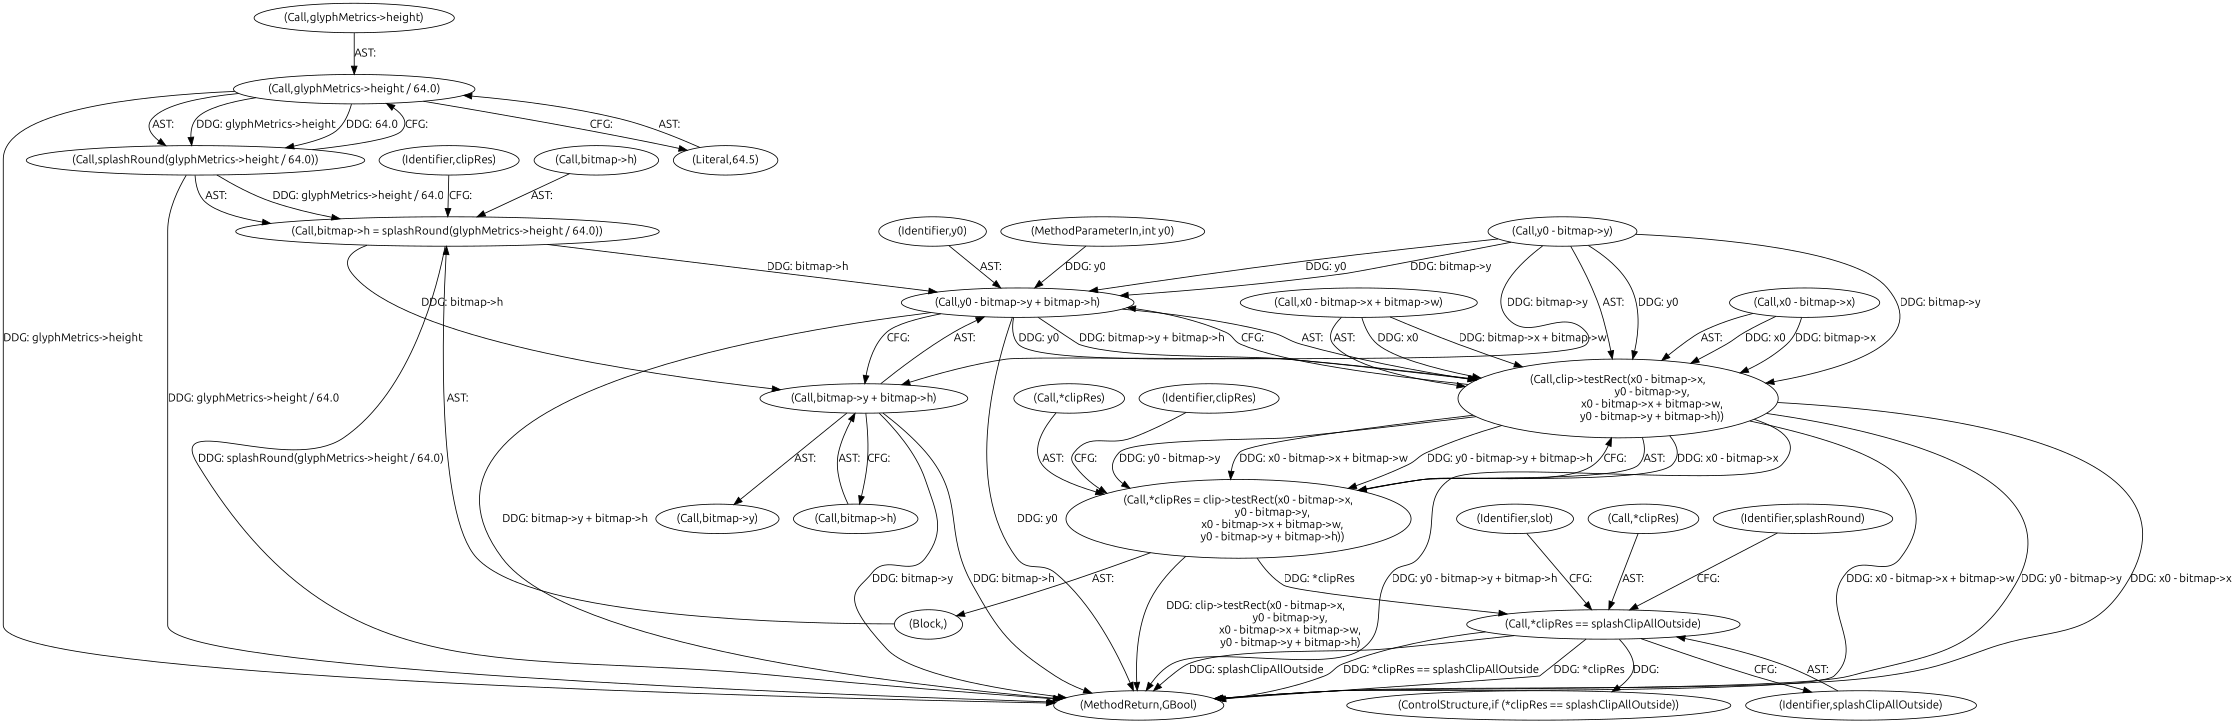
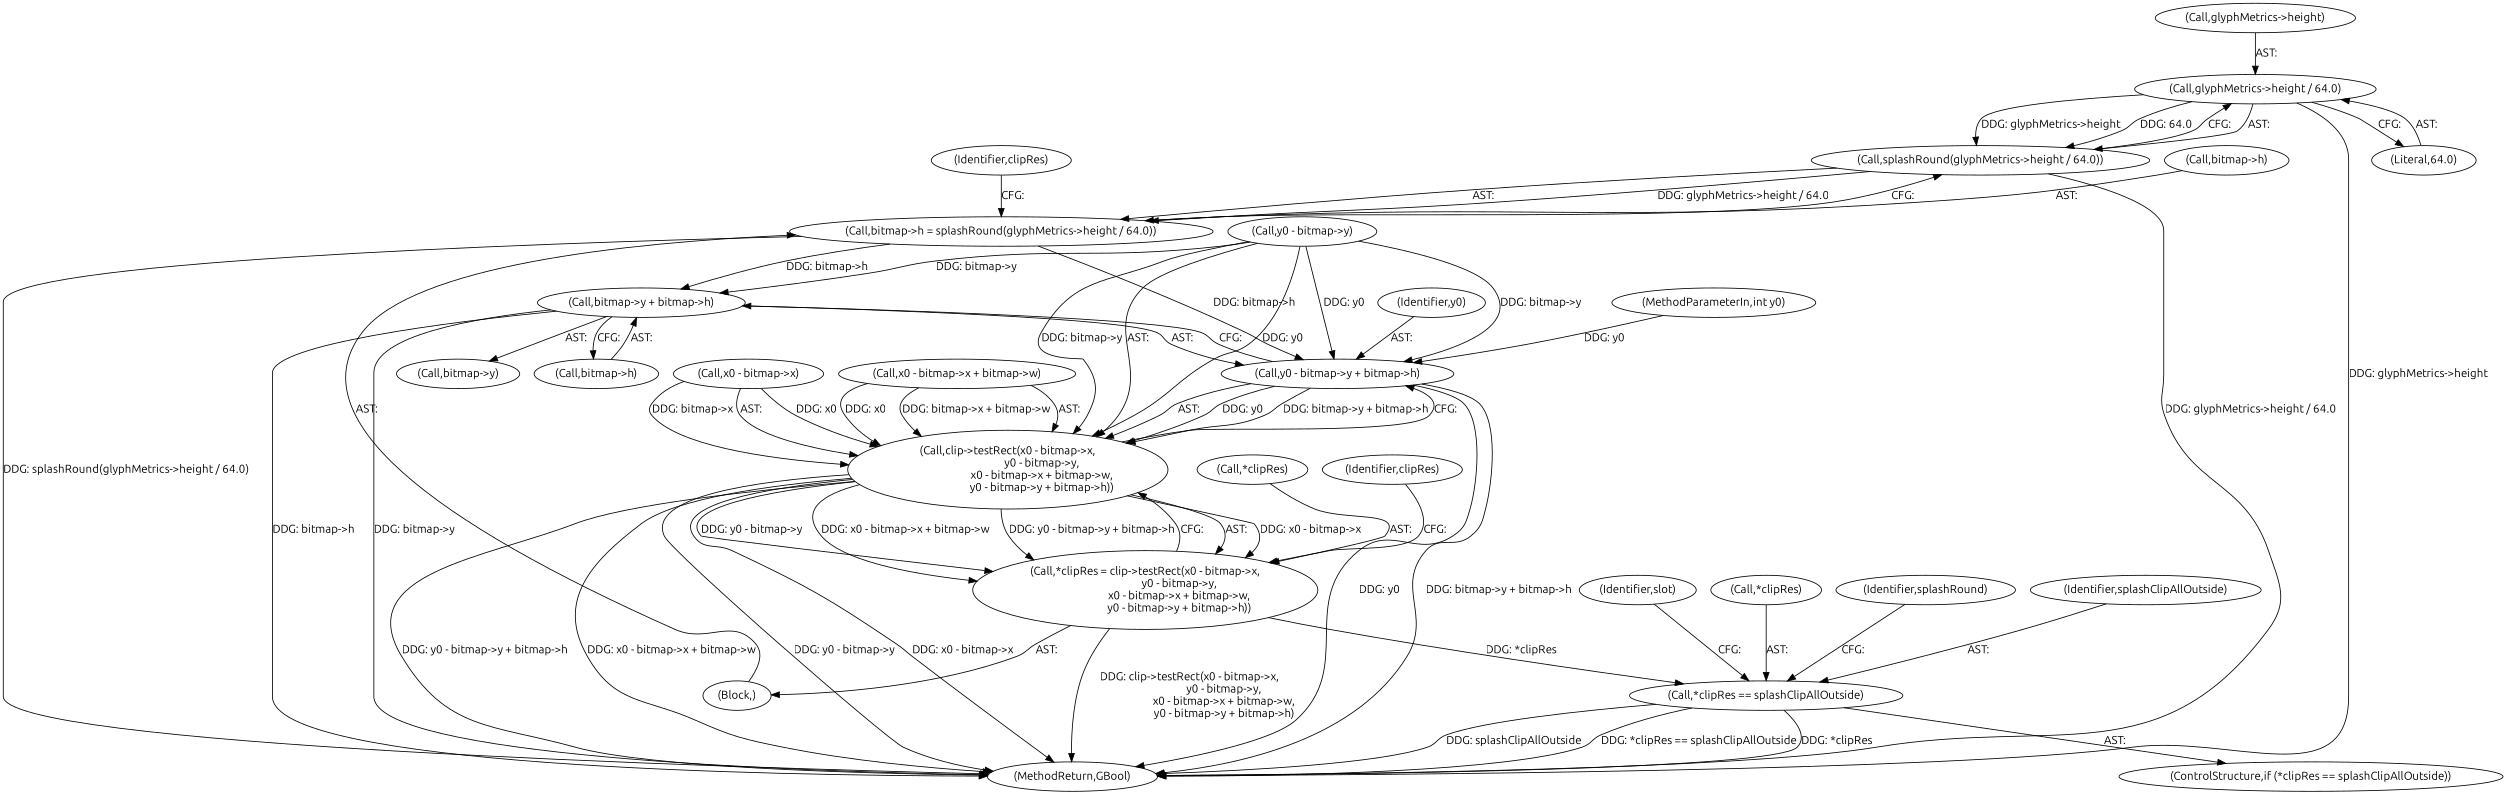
(726, 160) -> (2424, 160)
none -> (1541, 215)
(1722, 666) -> none
(1648, 670) -> (2117, 741)
